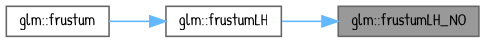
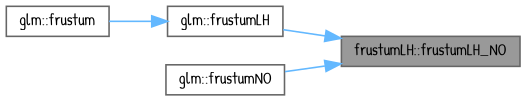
(409, 21) -> (431, 51)
none -> (225, 80)
